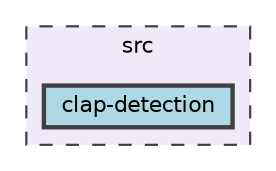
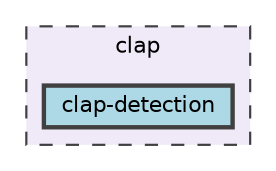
(138, 47) -> (138, 47)
